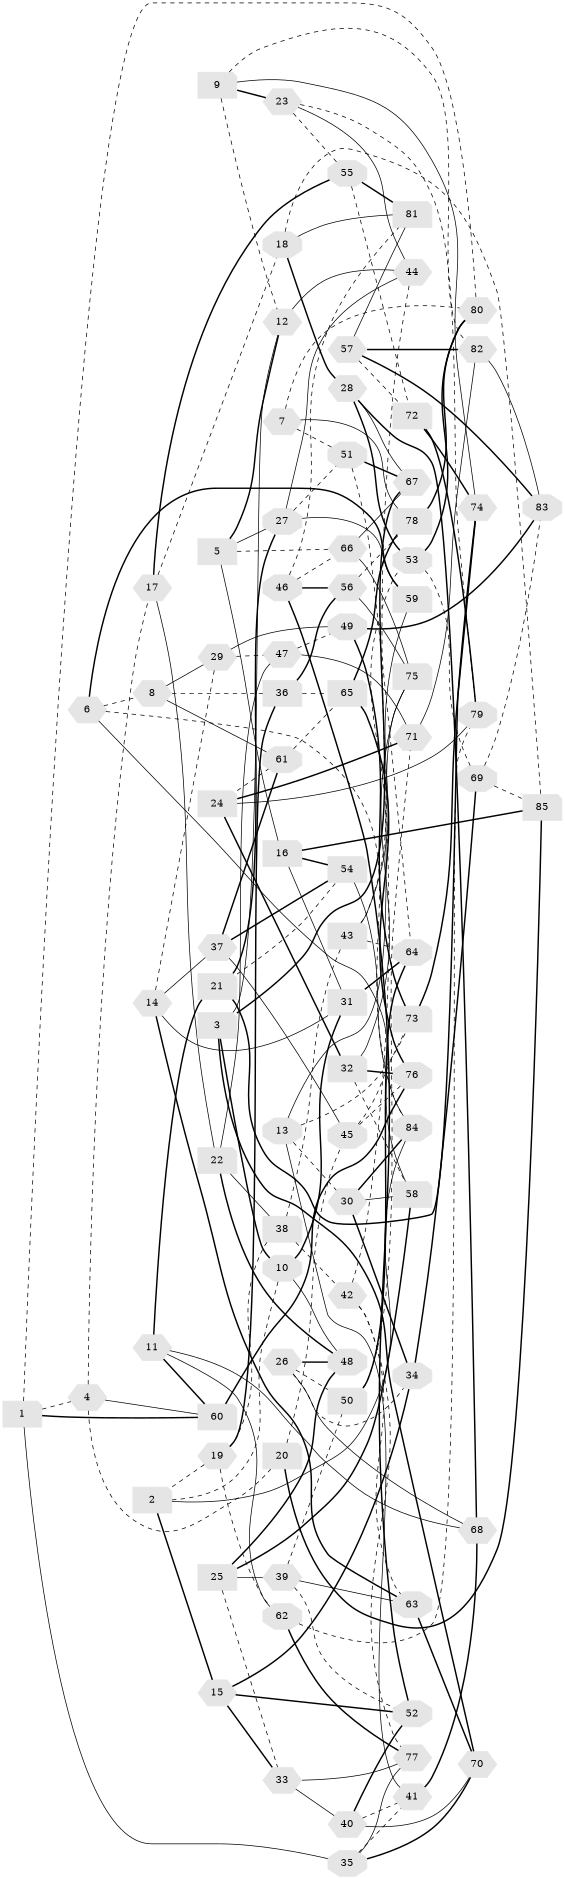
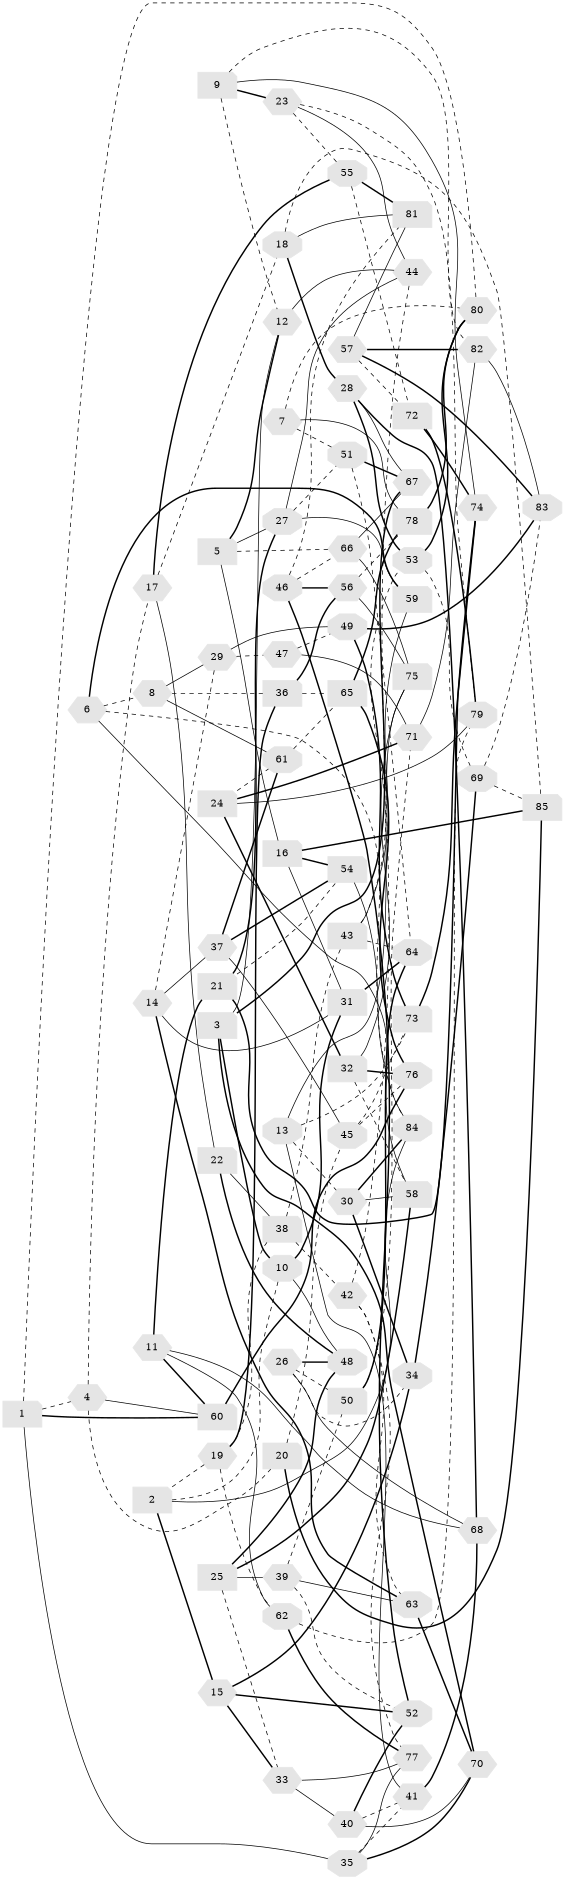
(241, 904) -> none
